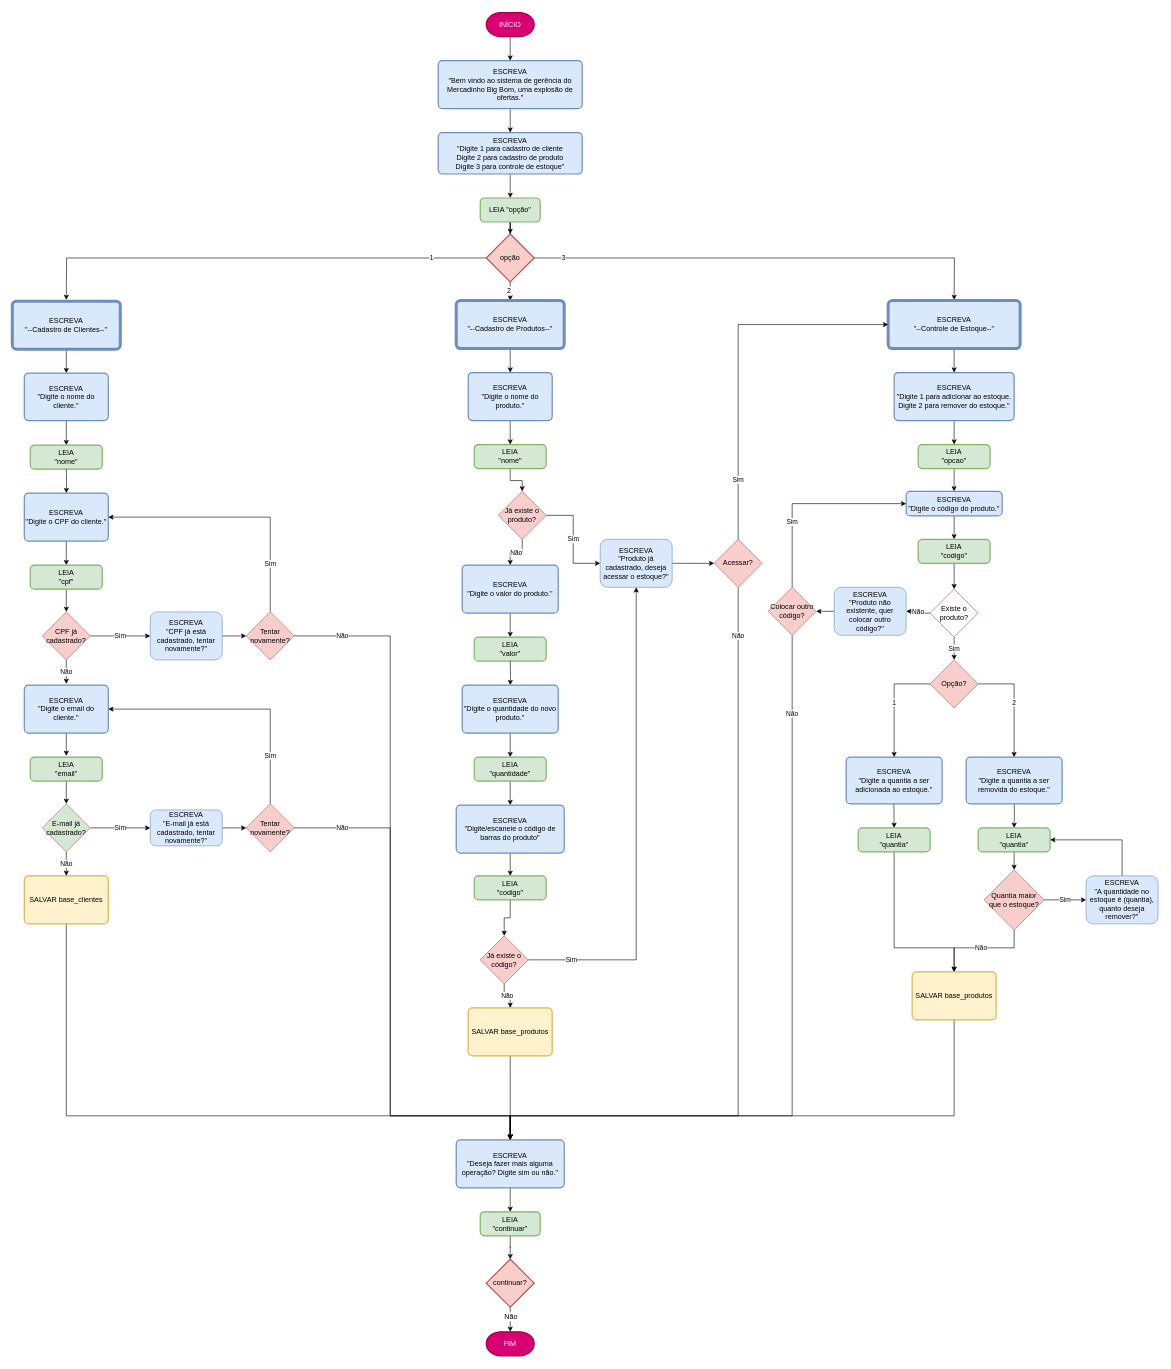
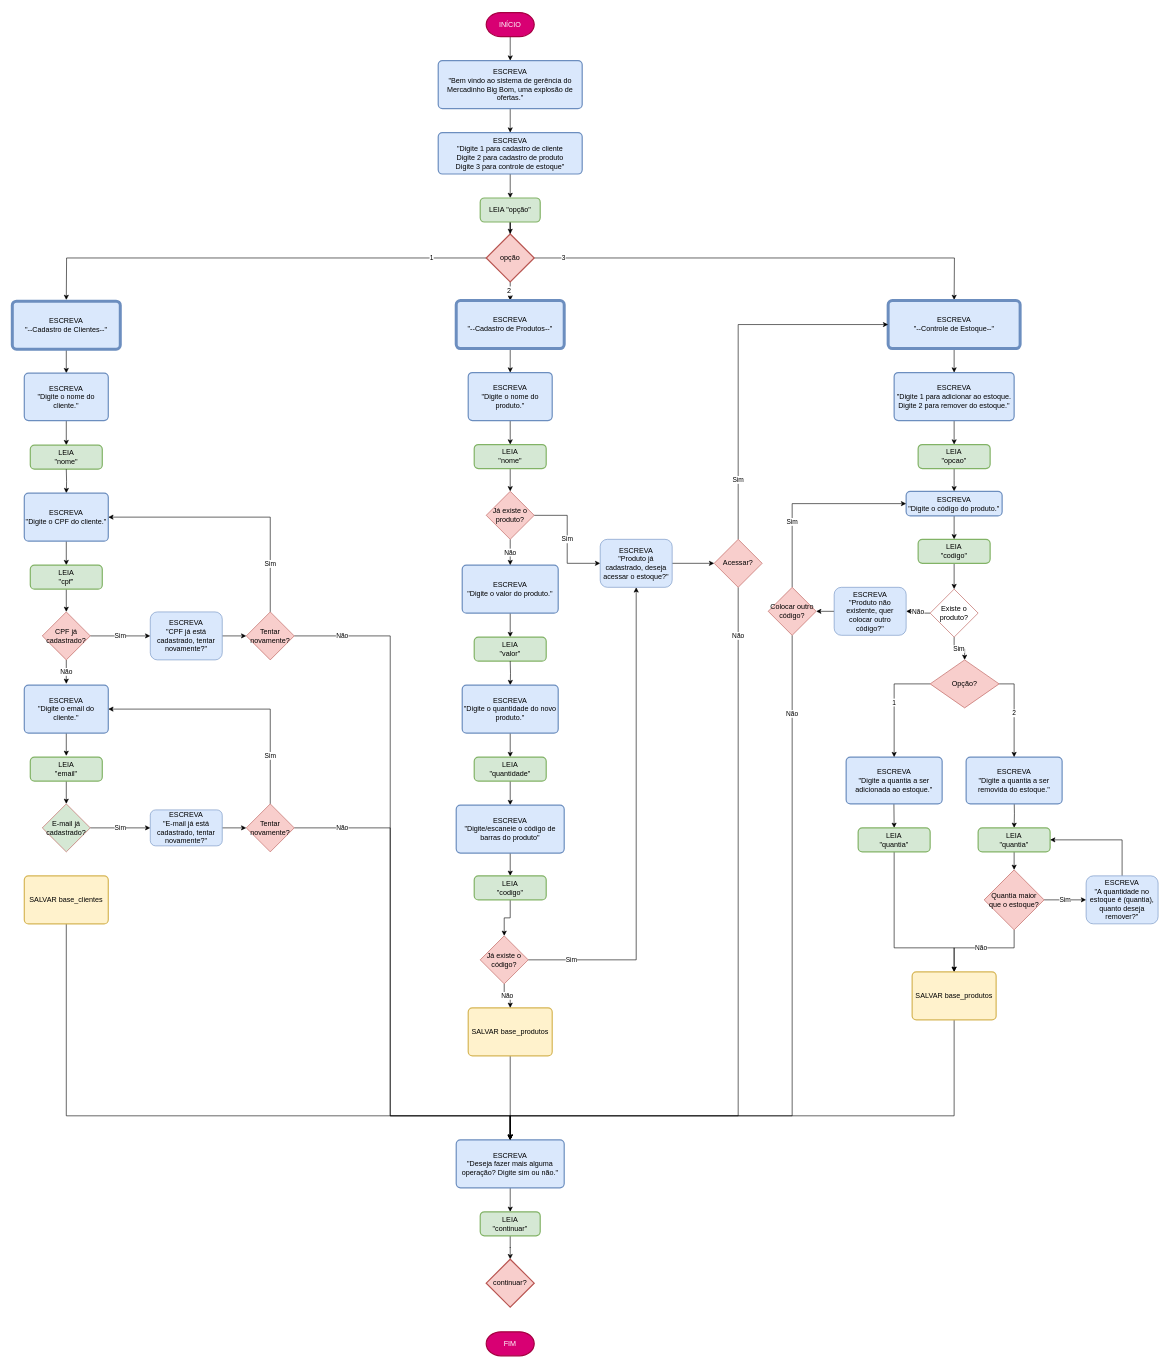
(522, 515) -> (510, 515)
(954, 684) -> (965, 684)
(66, 865) -> none
(510, 1320) -> none
